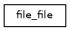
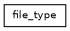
(35, 16) -> (35, 16)
